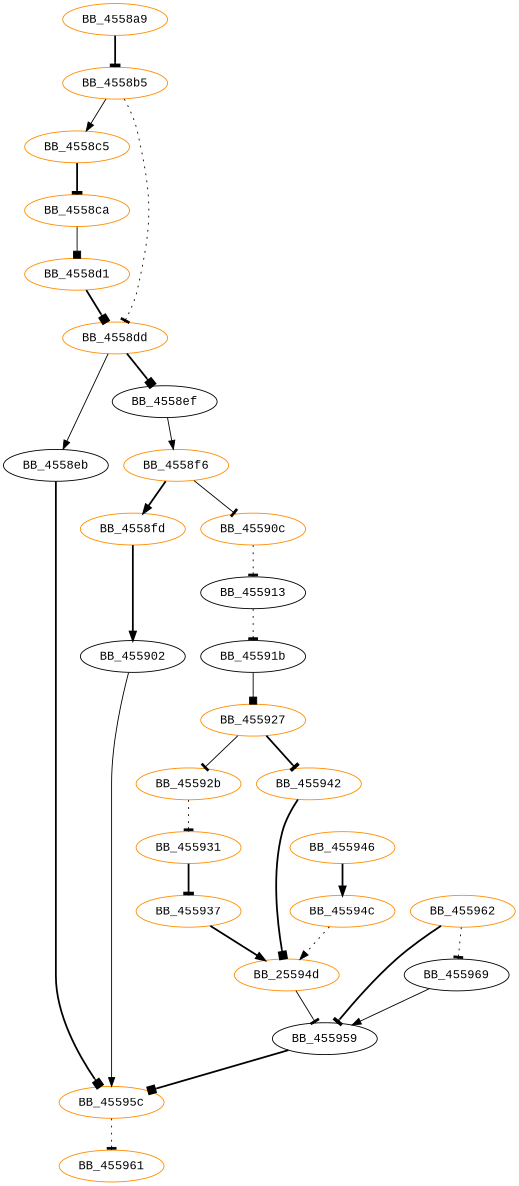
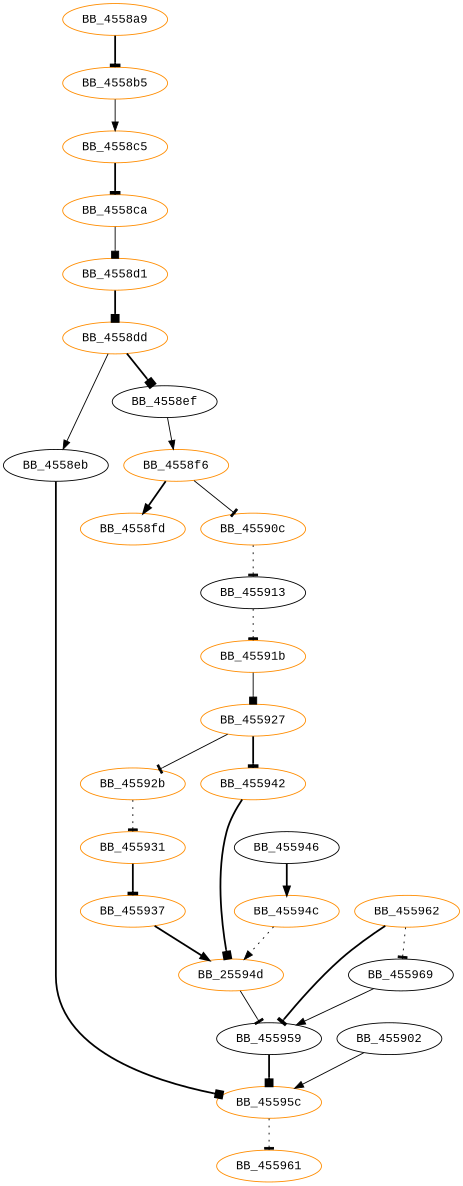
(149, 208) -> none
(133, 588) -> none
(253, 656) -> (253, 656)
(343, 848) -> (287, 848)
